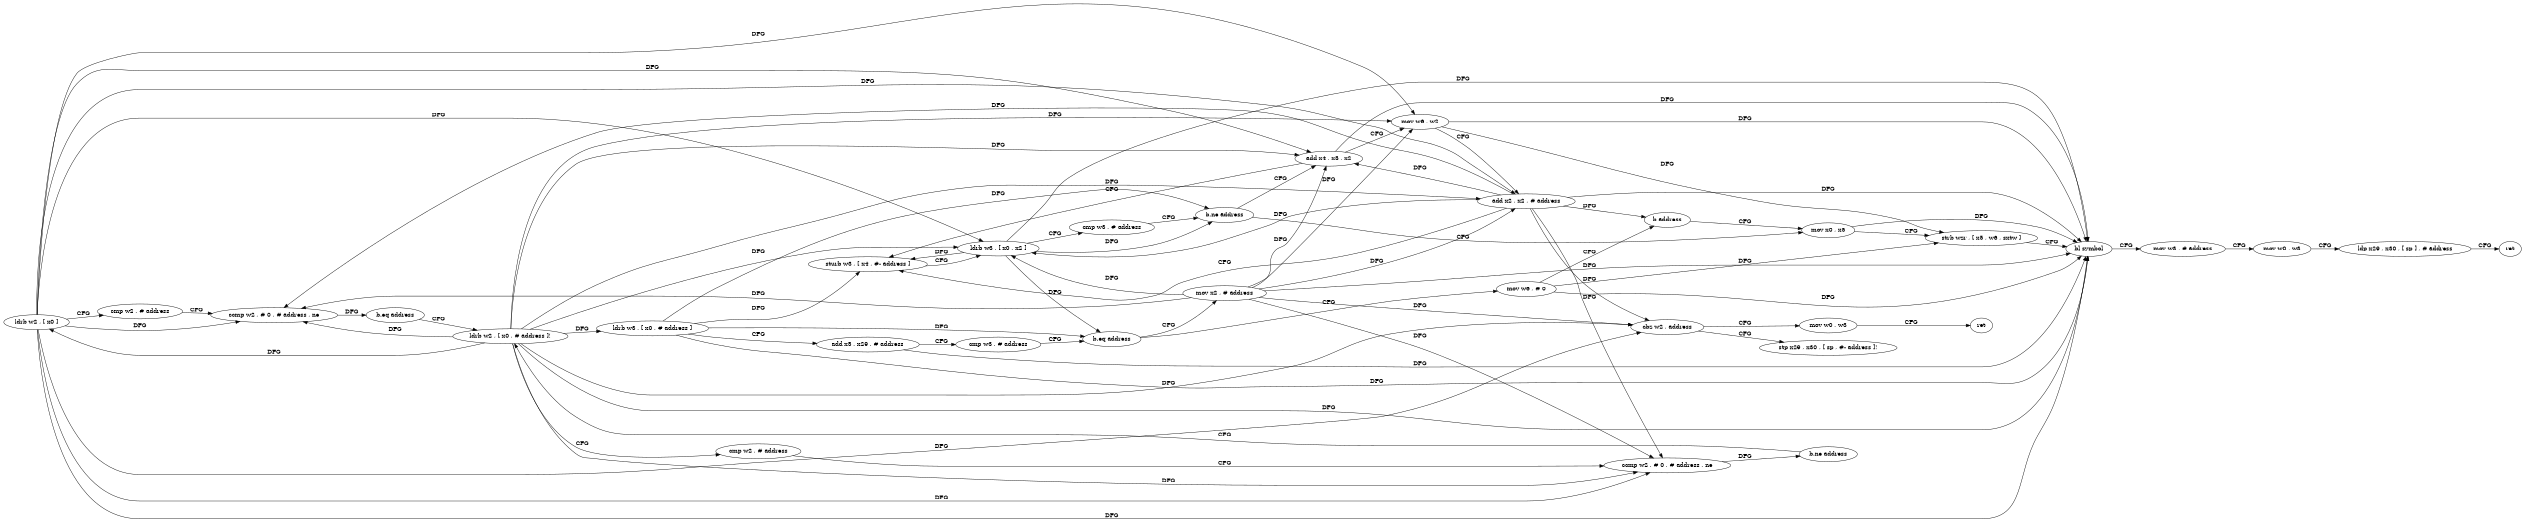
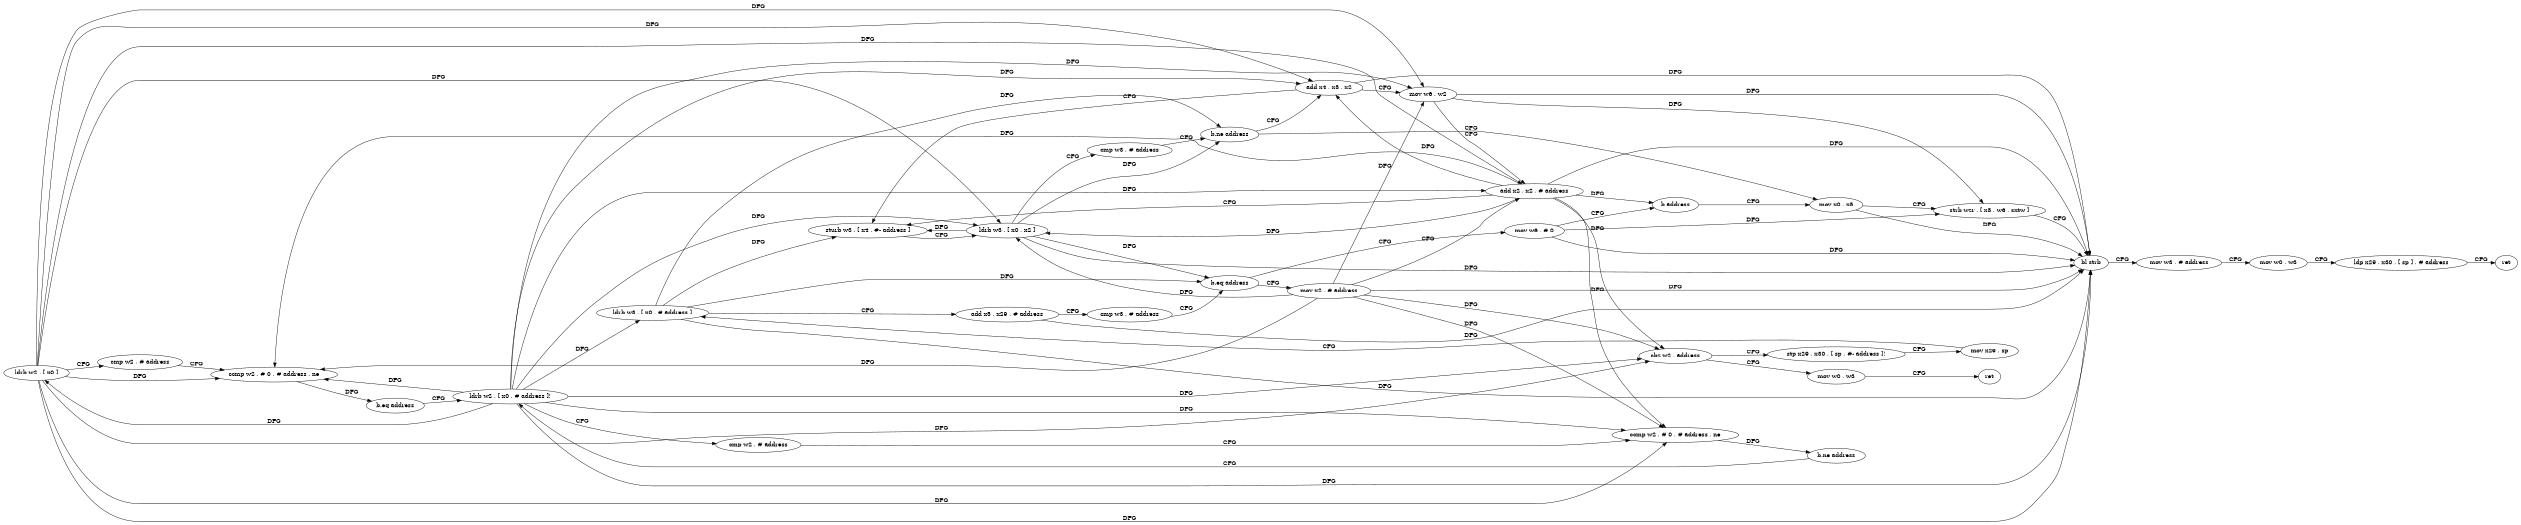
(1294, 235) -> none
(2089, 249) -> (2091, 263)
(1377, 261) -> (1428, 239)
none -> (1990, 351)
